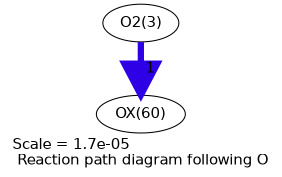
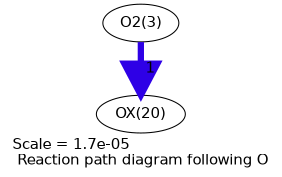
(141, 114) -> (141, 114)
